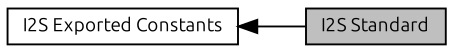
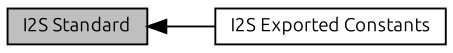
(282, 26) -> (191, 26)
